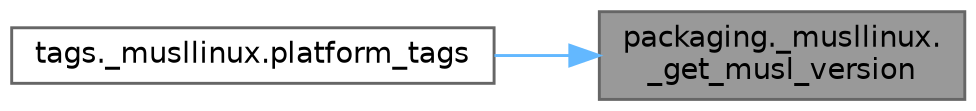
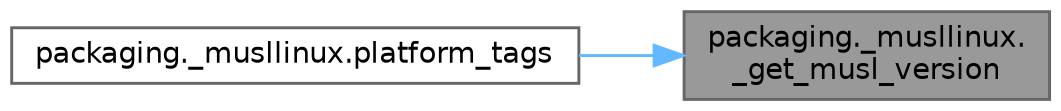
(253, 56) -> (295, 56)
